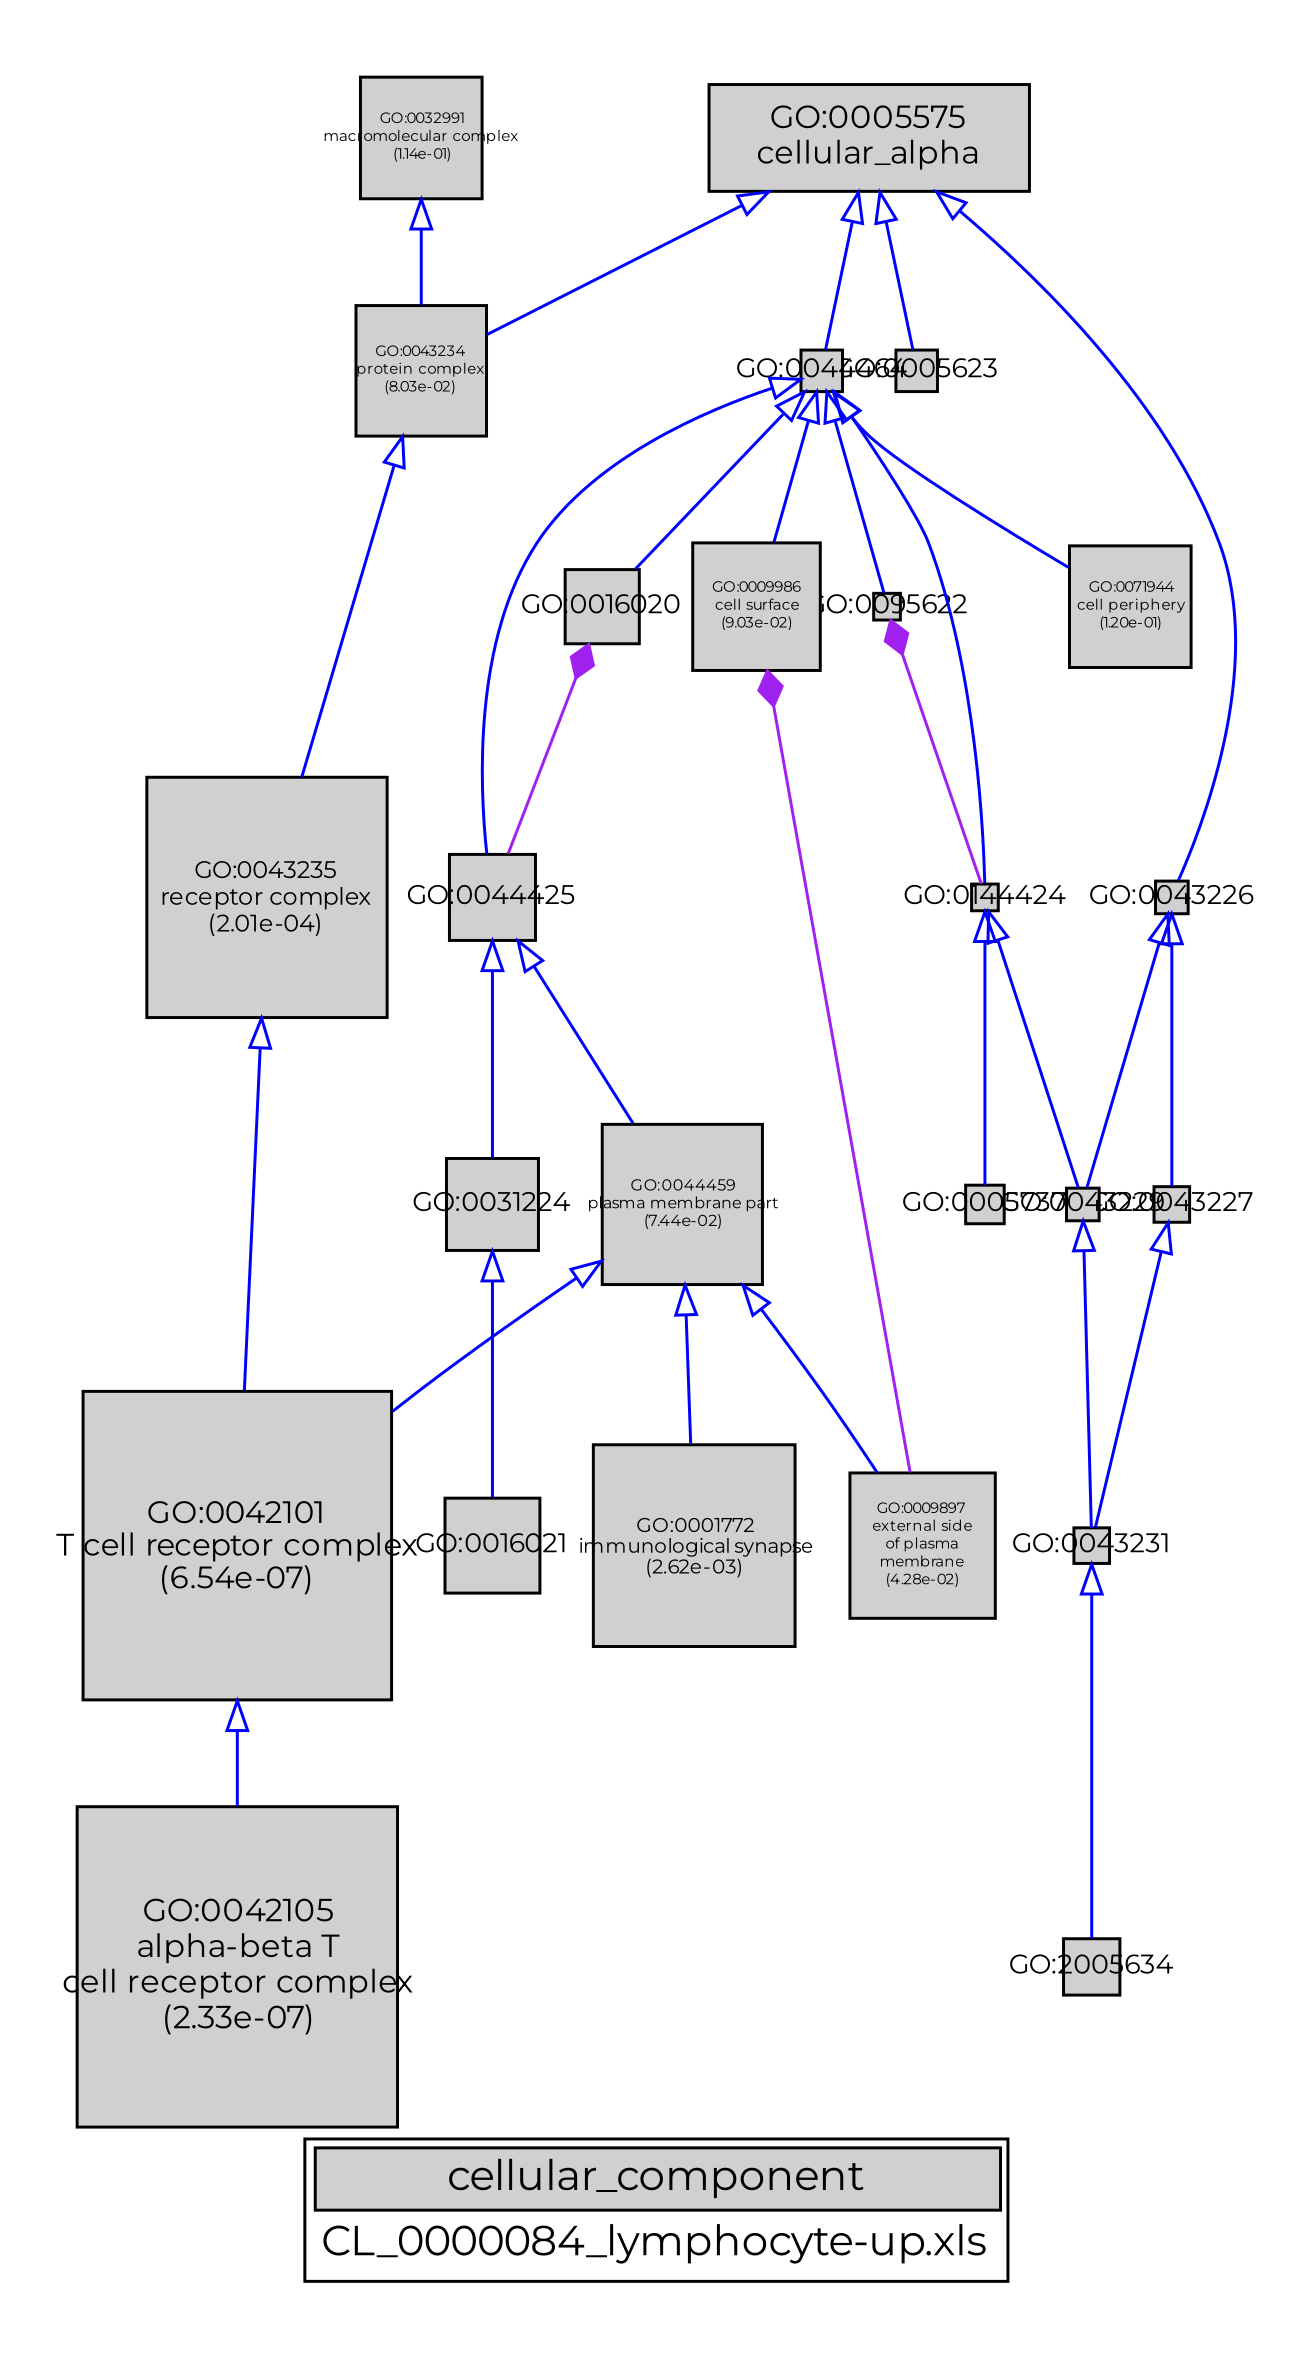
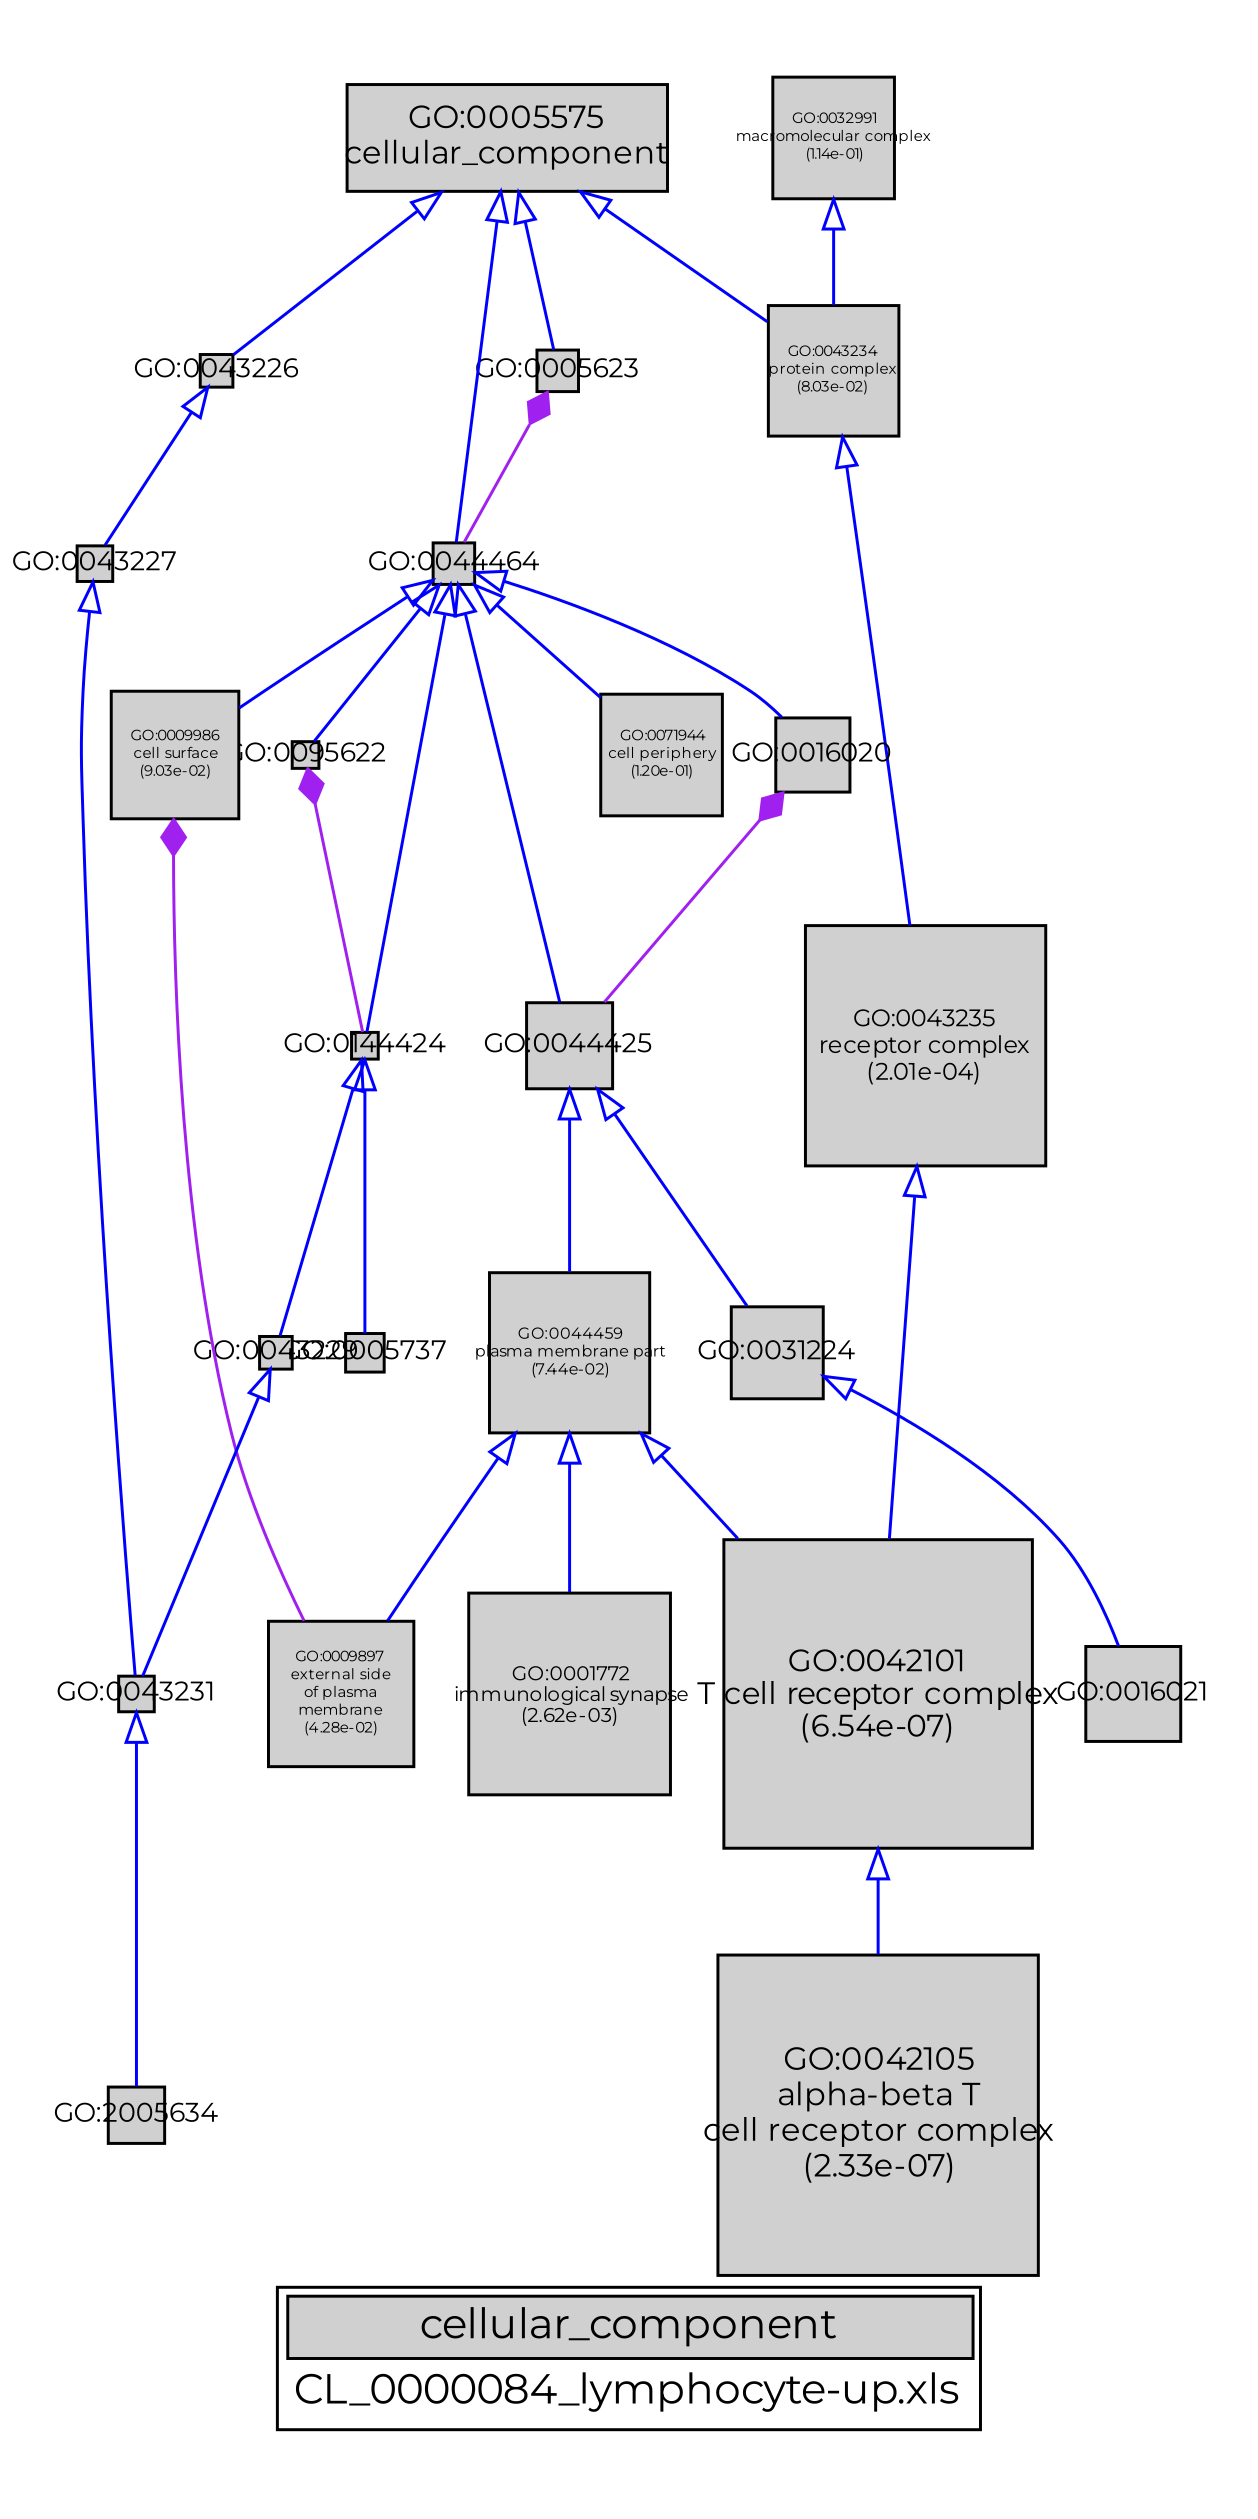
(869, 154) -> (507, 154)
none -> (497, 483)
(1123, 1065) -> none
